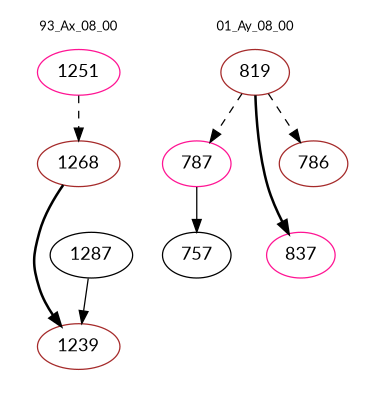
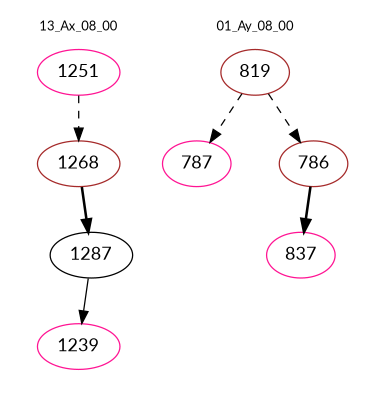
(79, 27) -> (79, 27)
(262, 160) -> (308, 203)
(35, 249) -> (84, 203)
(197, 255) -> none
(79, 347) -> (79, 347)
